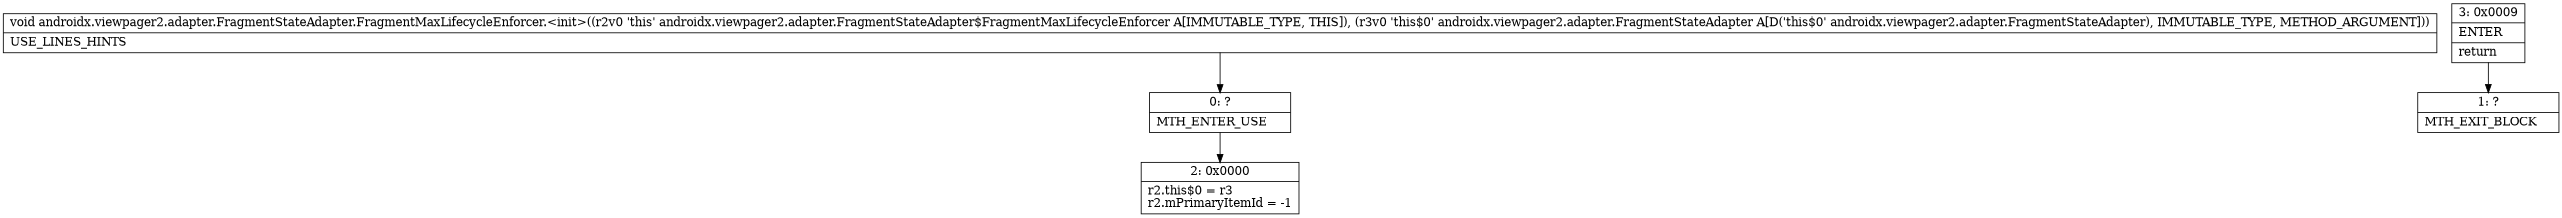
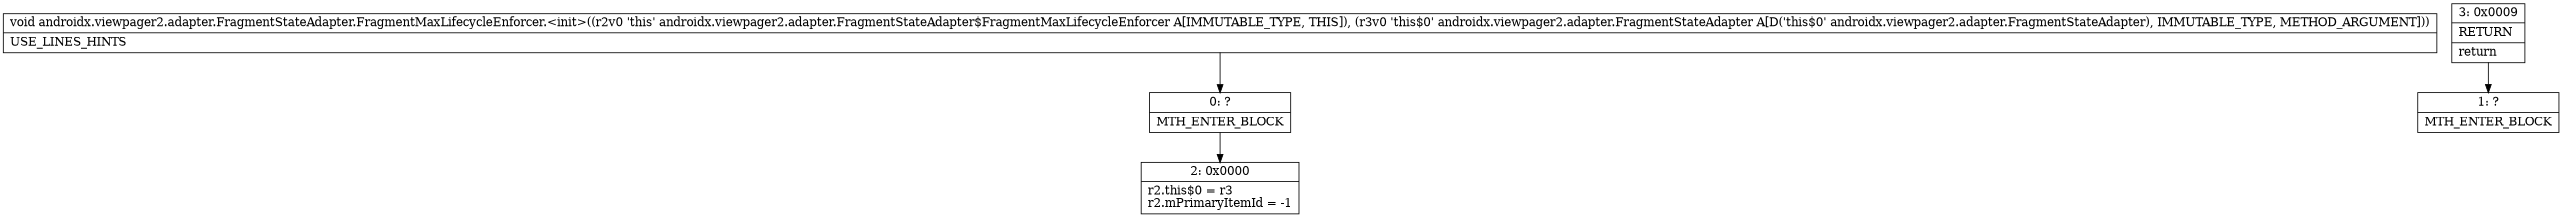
(2480, 32) -> (2485, 32)
(1212, 122) -> (1220, 122)
(2481, 122) -> (2488, 122)
